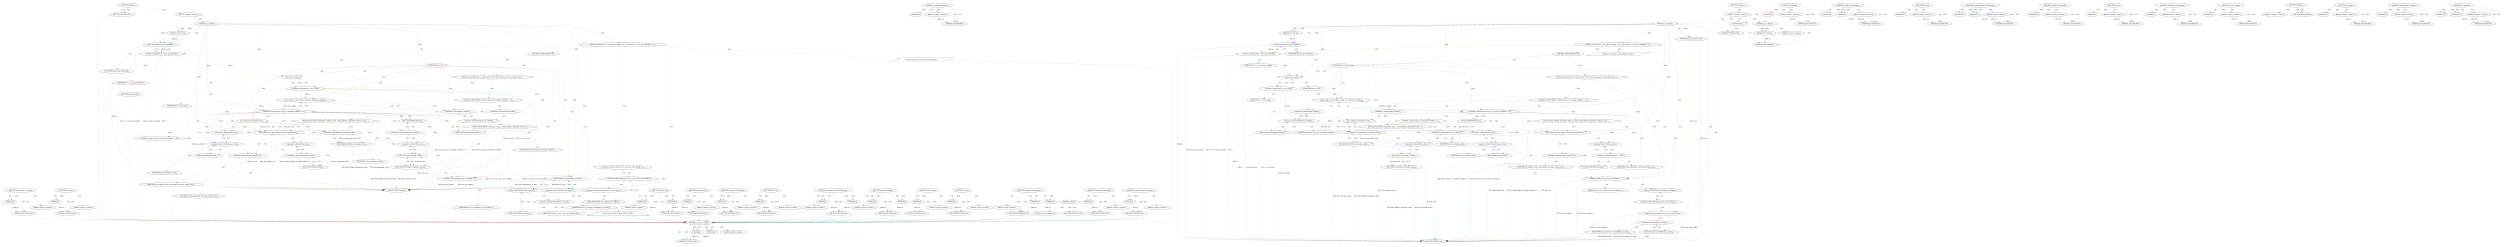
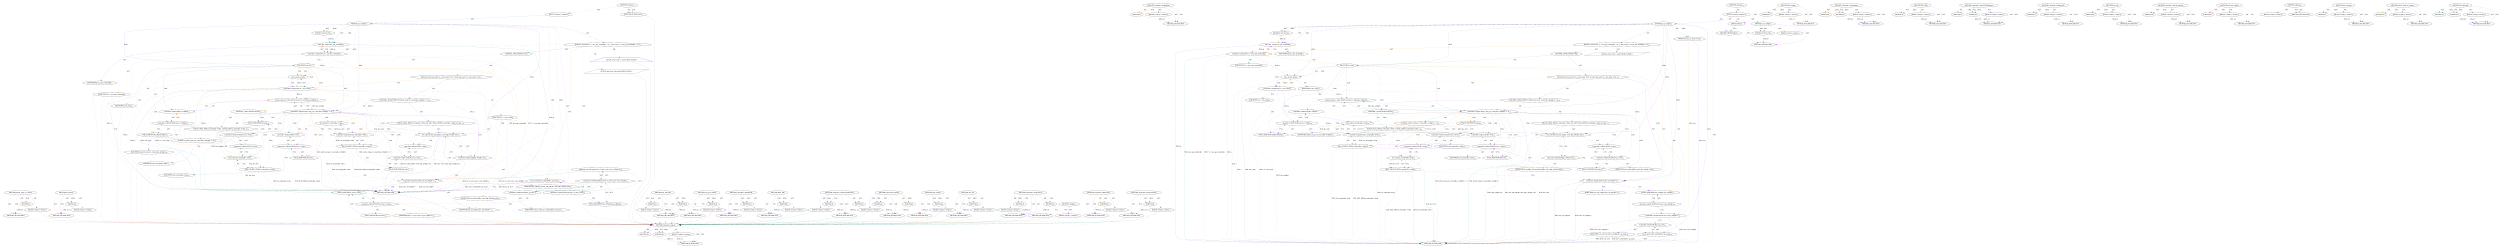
(575, 211) -> (360, 200)
